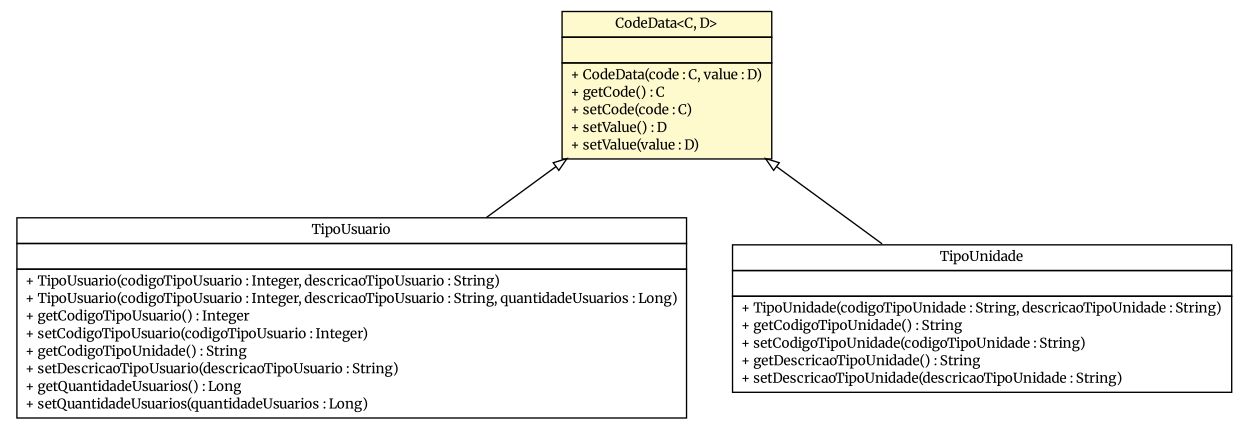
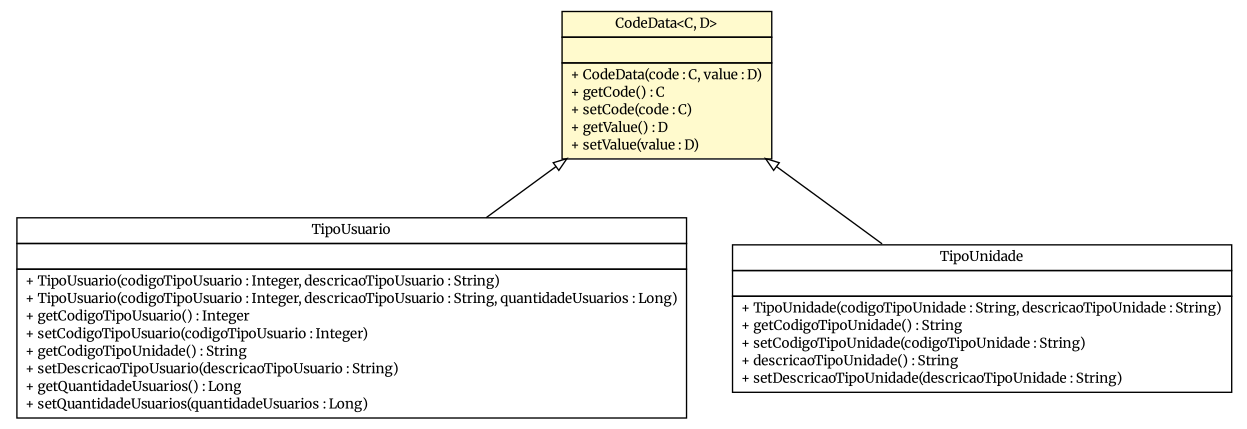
(619, 128) -> (620, 128)
(861, 361) -> (850, 361)
